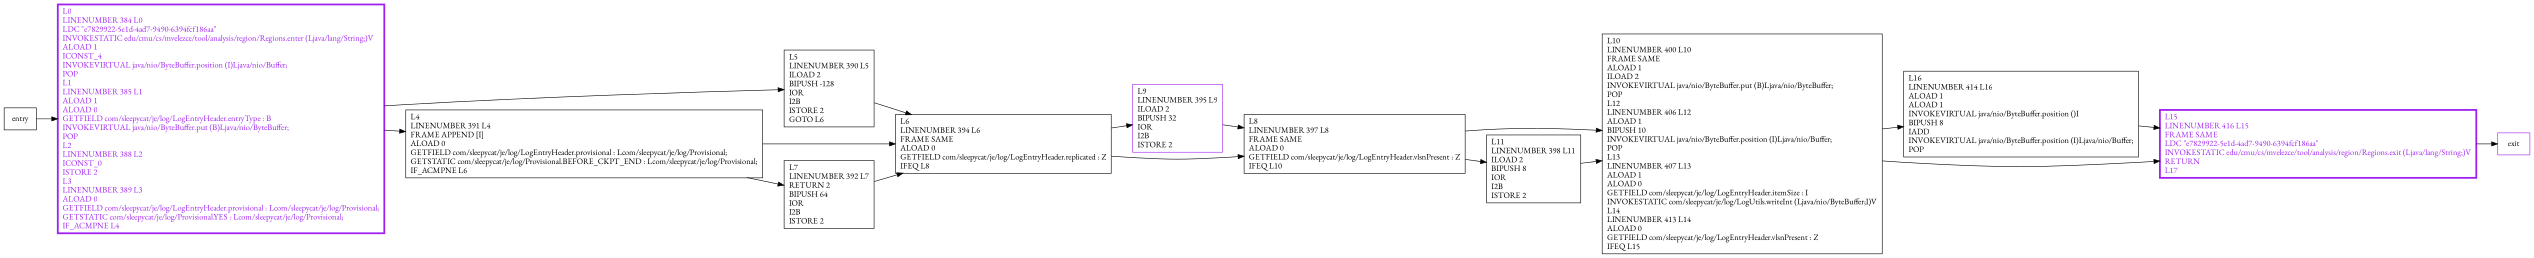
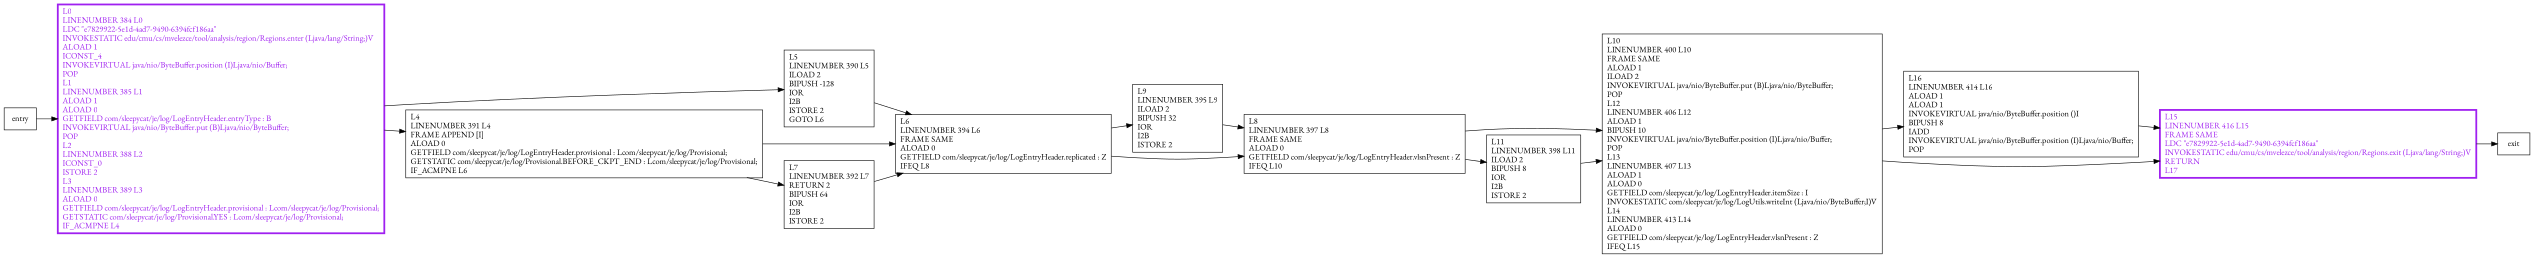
(1178, 118) -> (1178, 118)
(2514, 144) -> (2514, 144)
